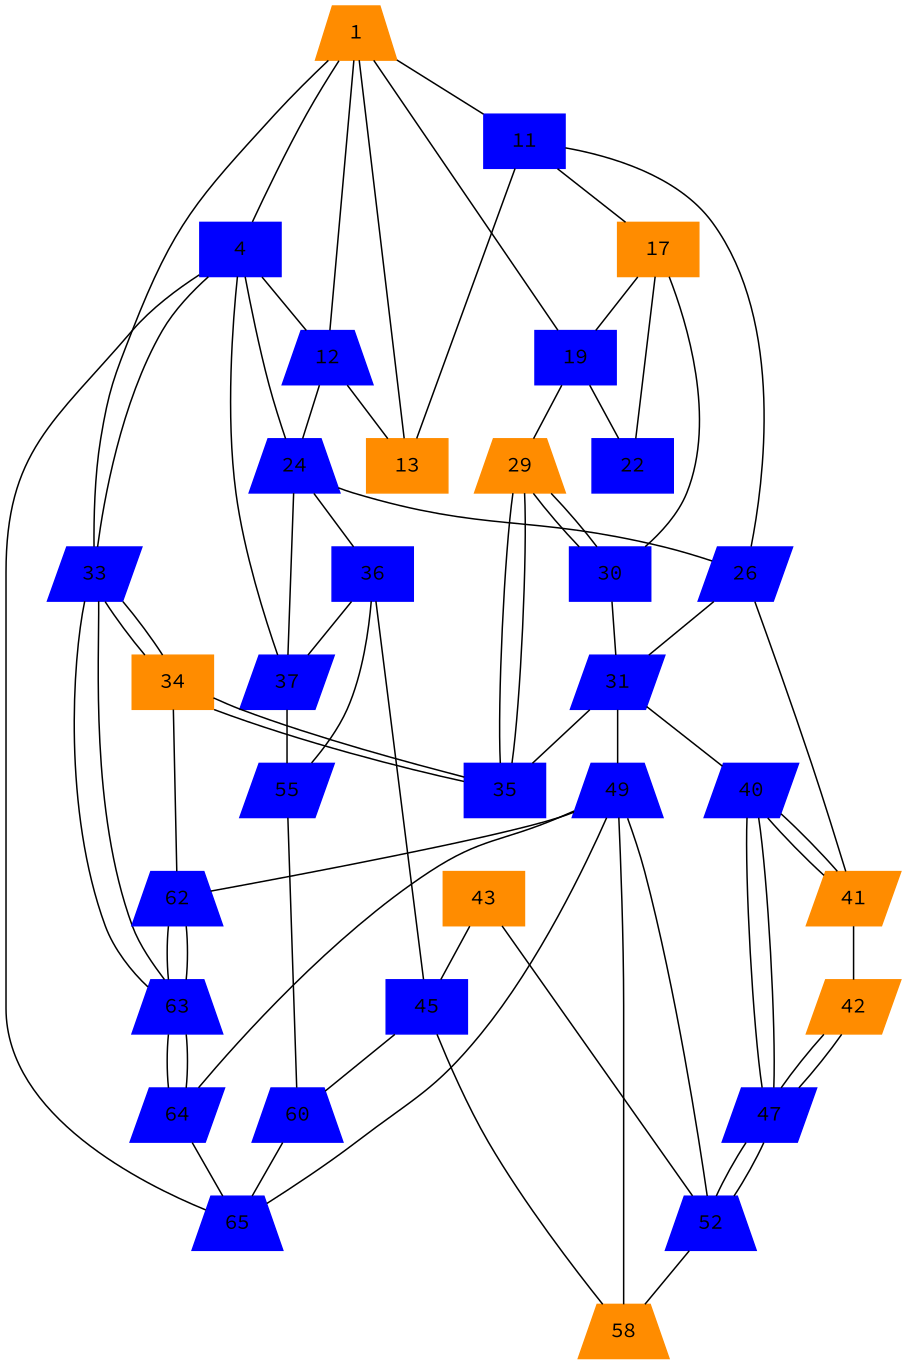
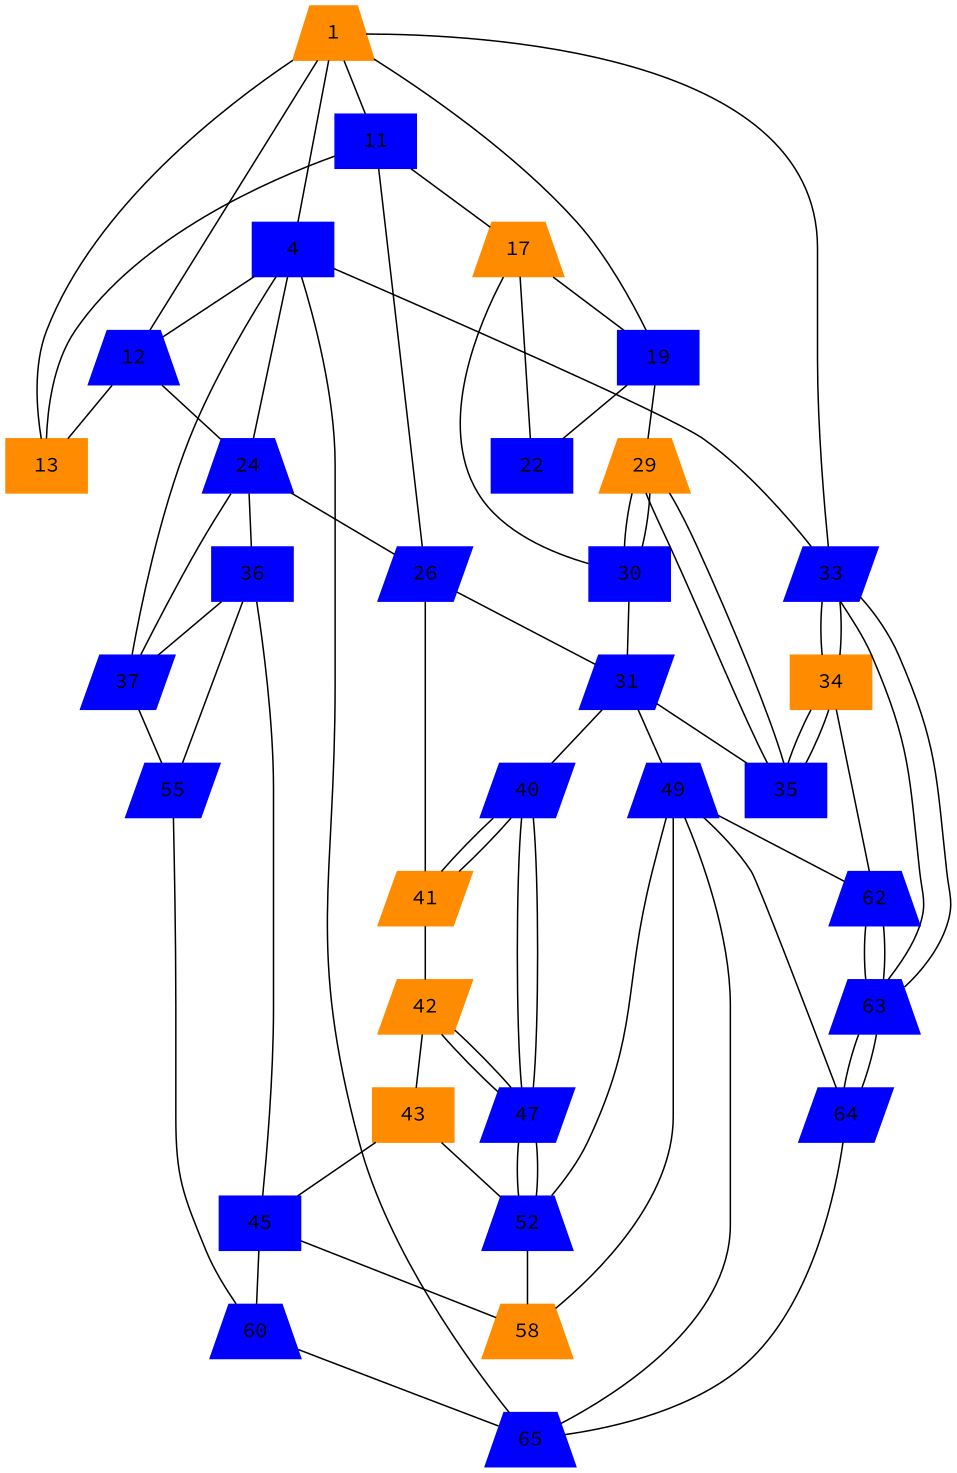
(658, 249) -> (518, 249)
none -> (419, 1061)
